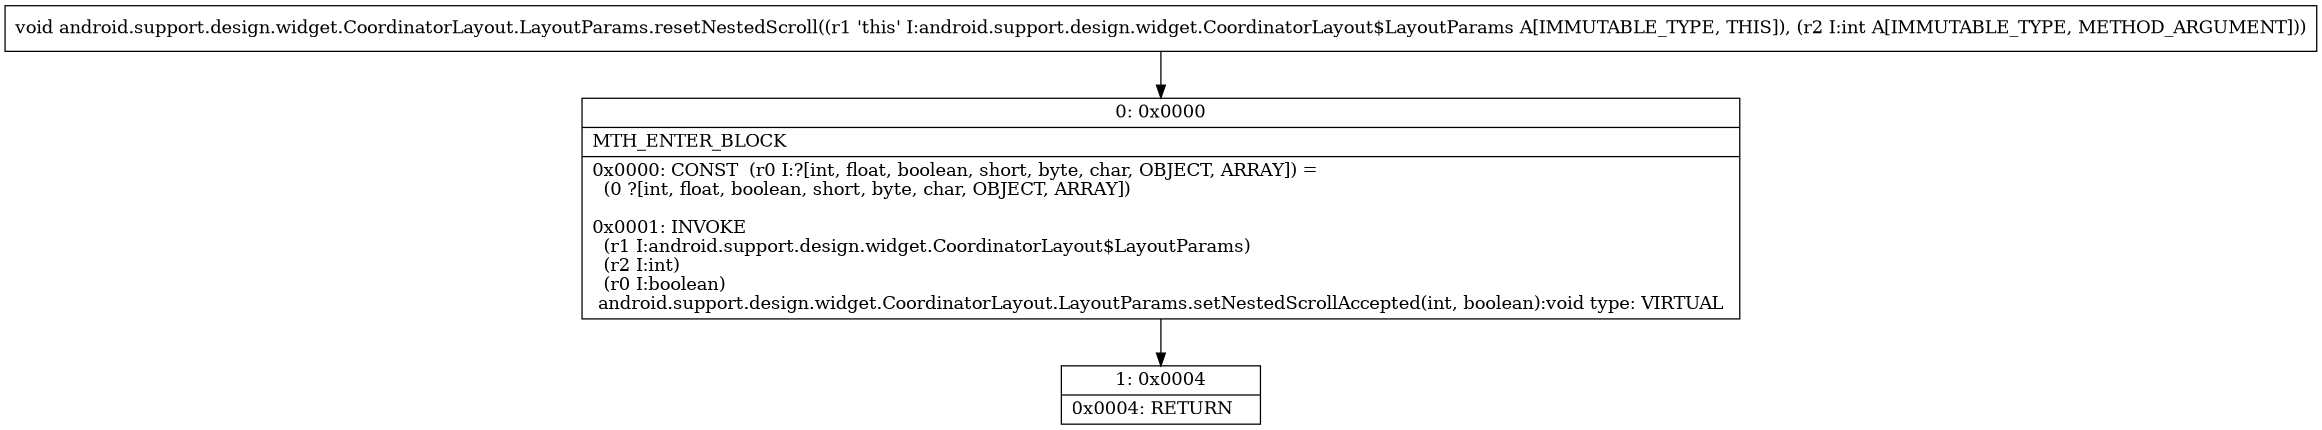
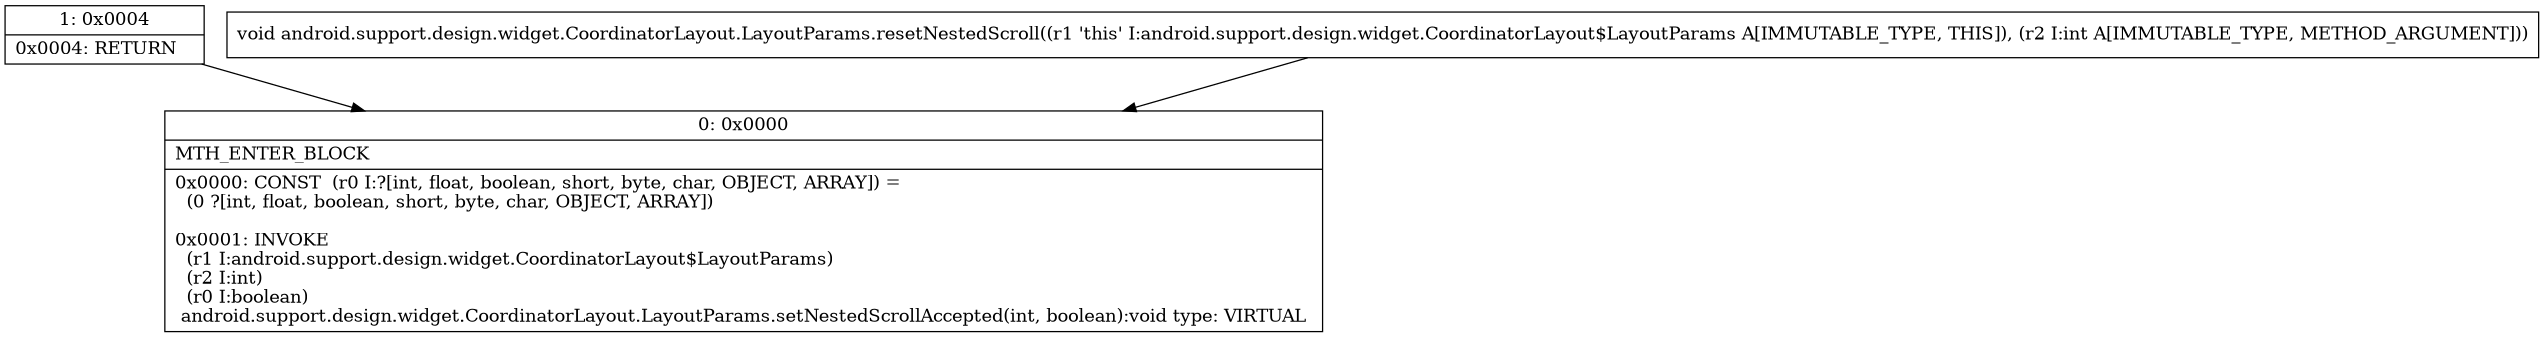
(1161, 336) -> (277, 86)
